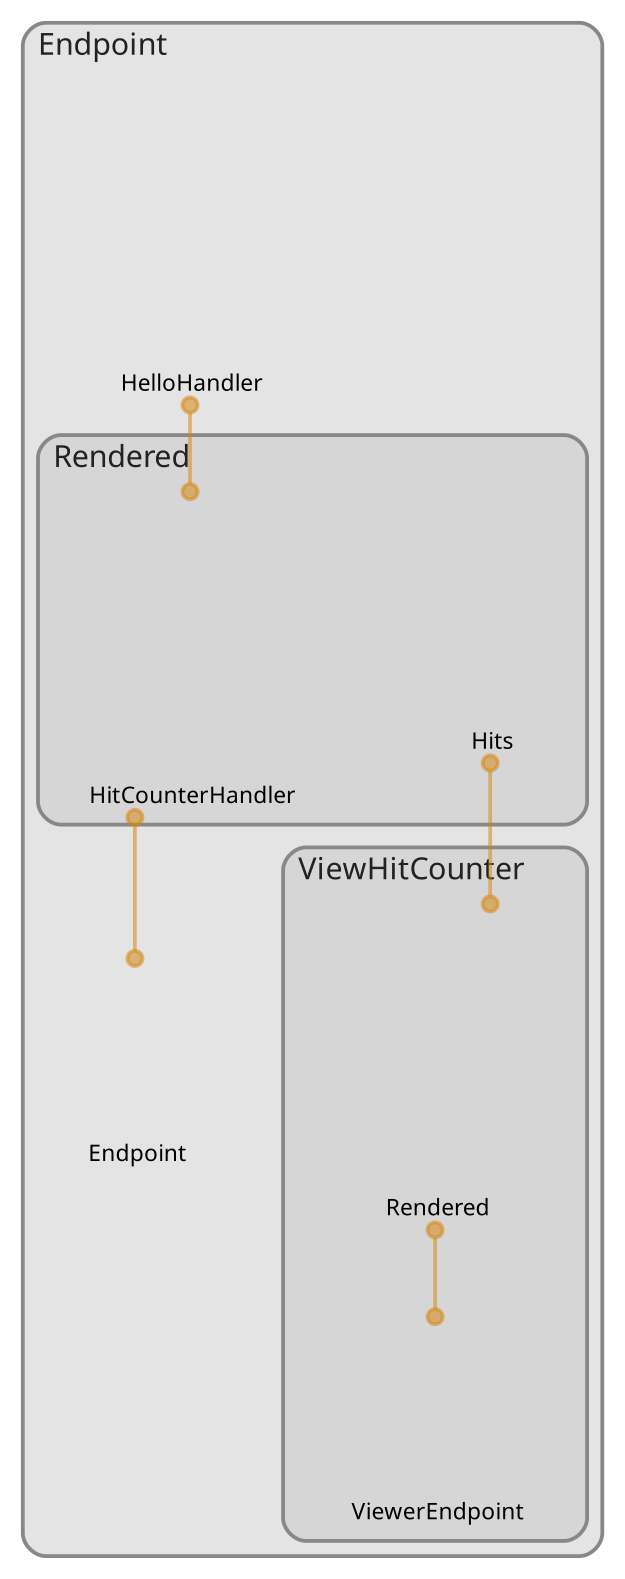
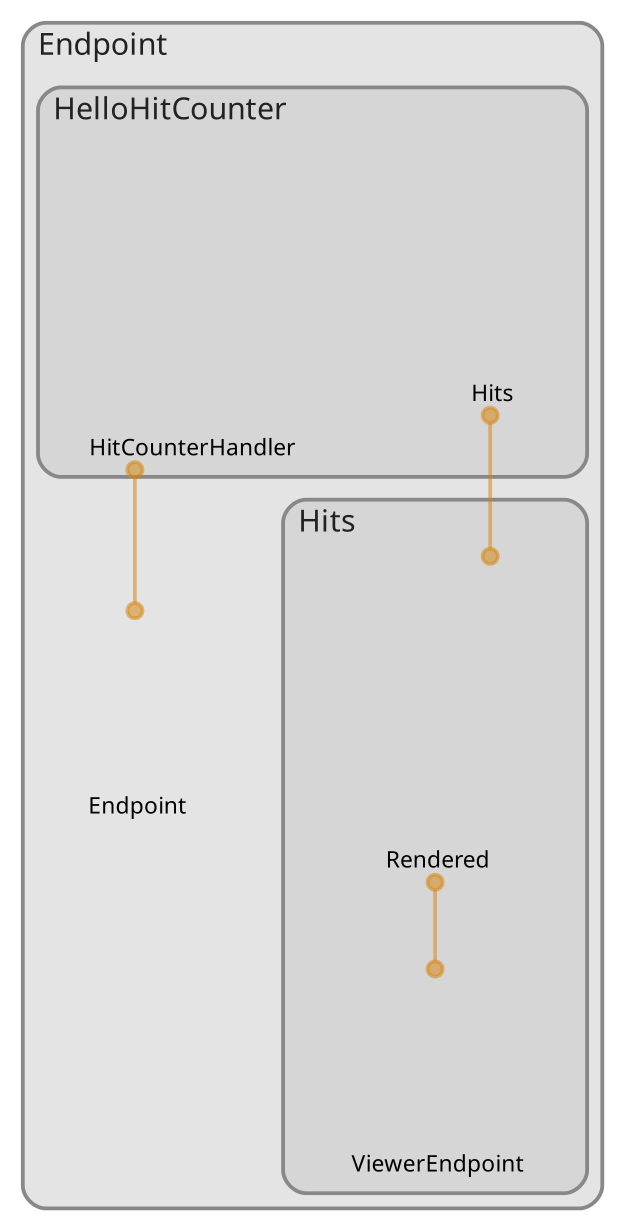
(190, 242) -> none
(123, 460) -> (171, 112)
(412, 872) -> (328, 524)
